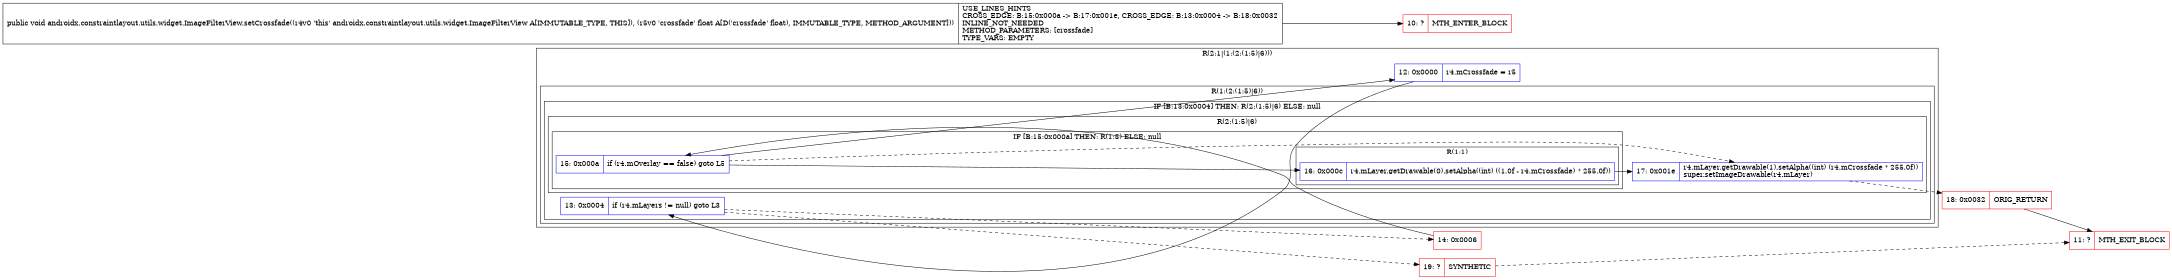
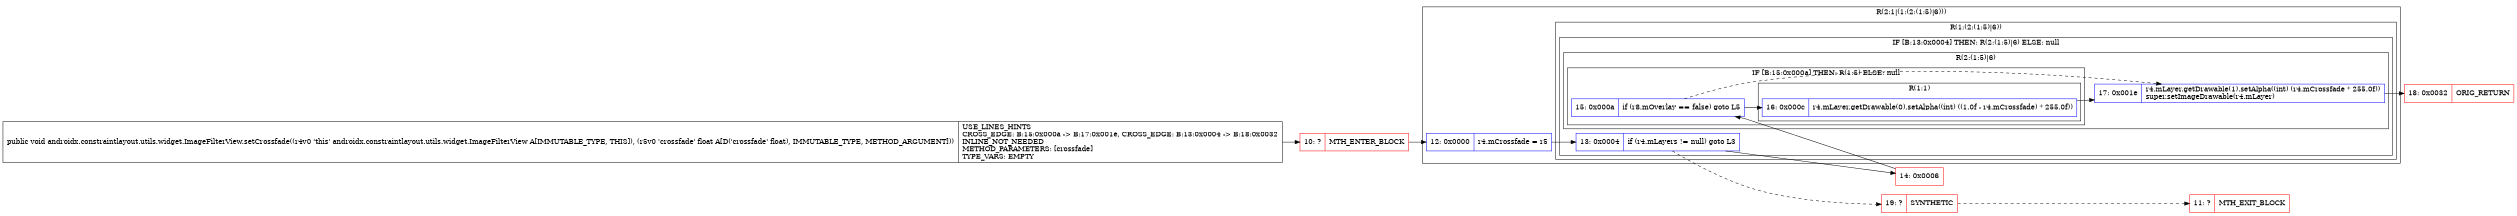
(1039, 120) -> (1415, 142)
(666, 164) -> (1682, 107)
(1893, 187) -> (2392, 93)
(2056, 219) -> none
(1235, 231) -> (1841, 166)
